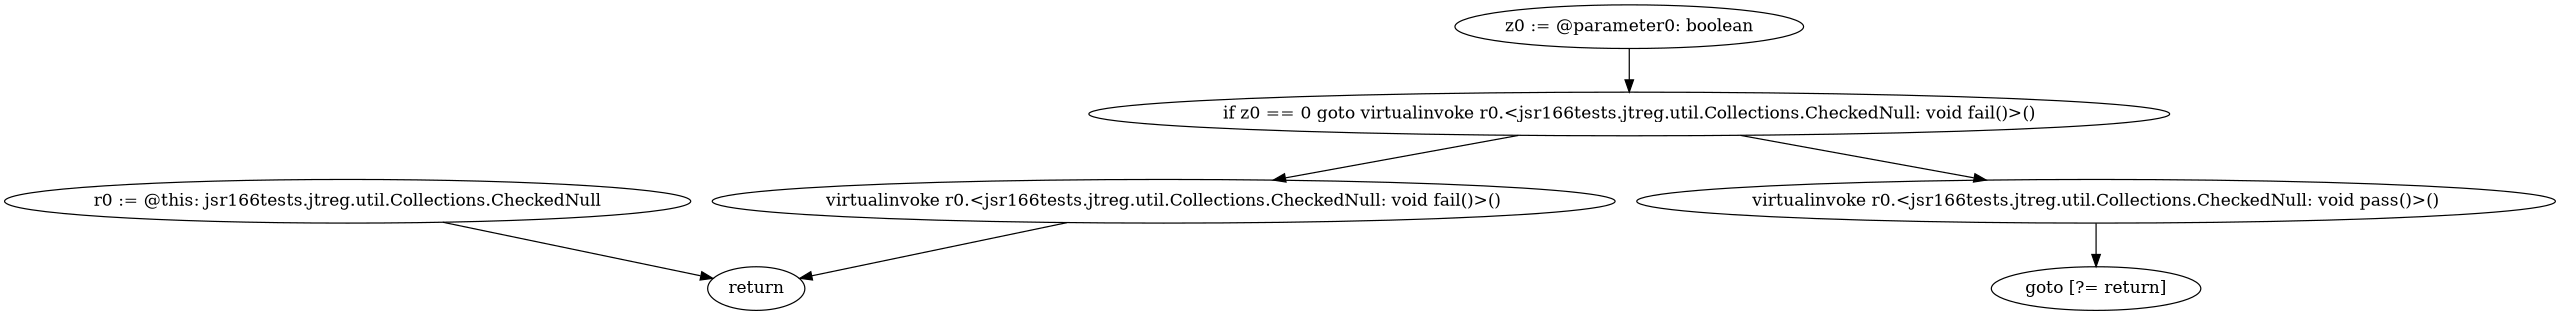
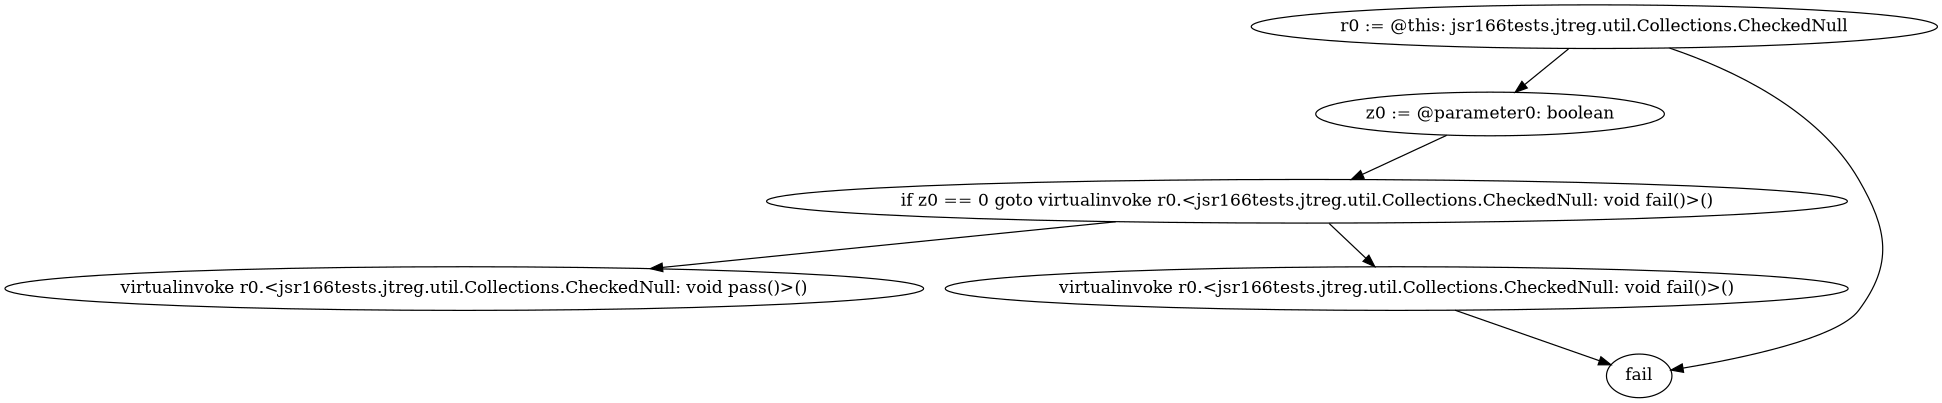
none -> (1547, 67)
(756, 289) -> (1639, 376)
(2096, 289) -> none
